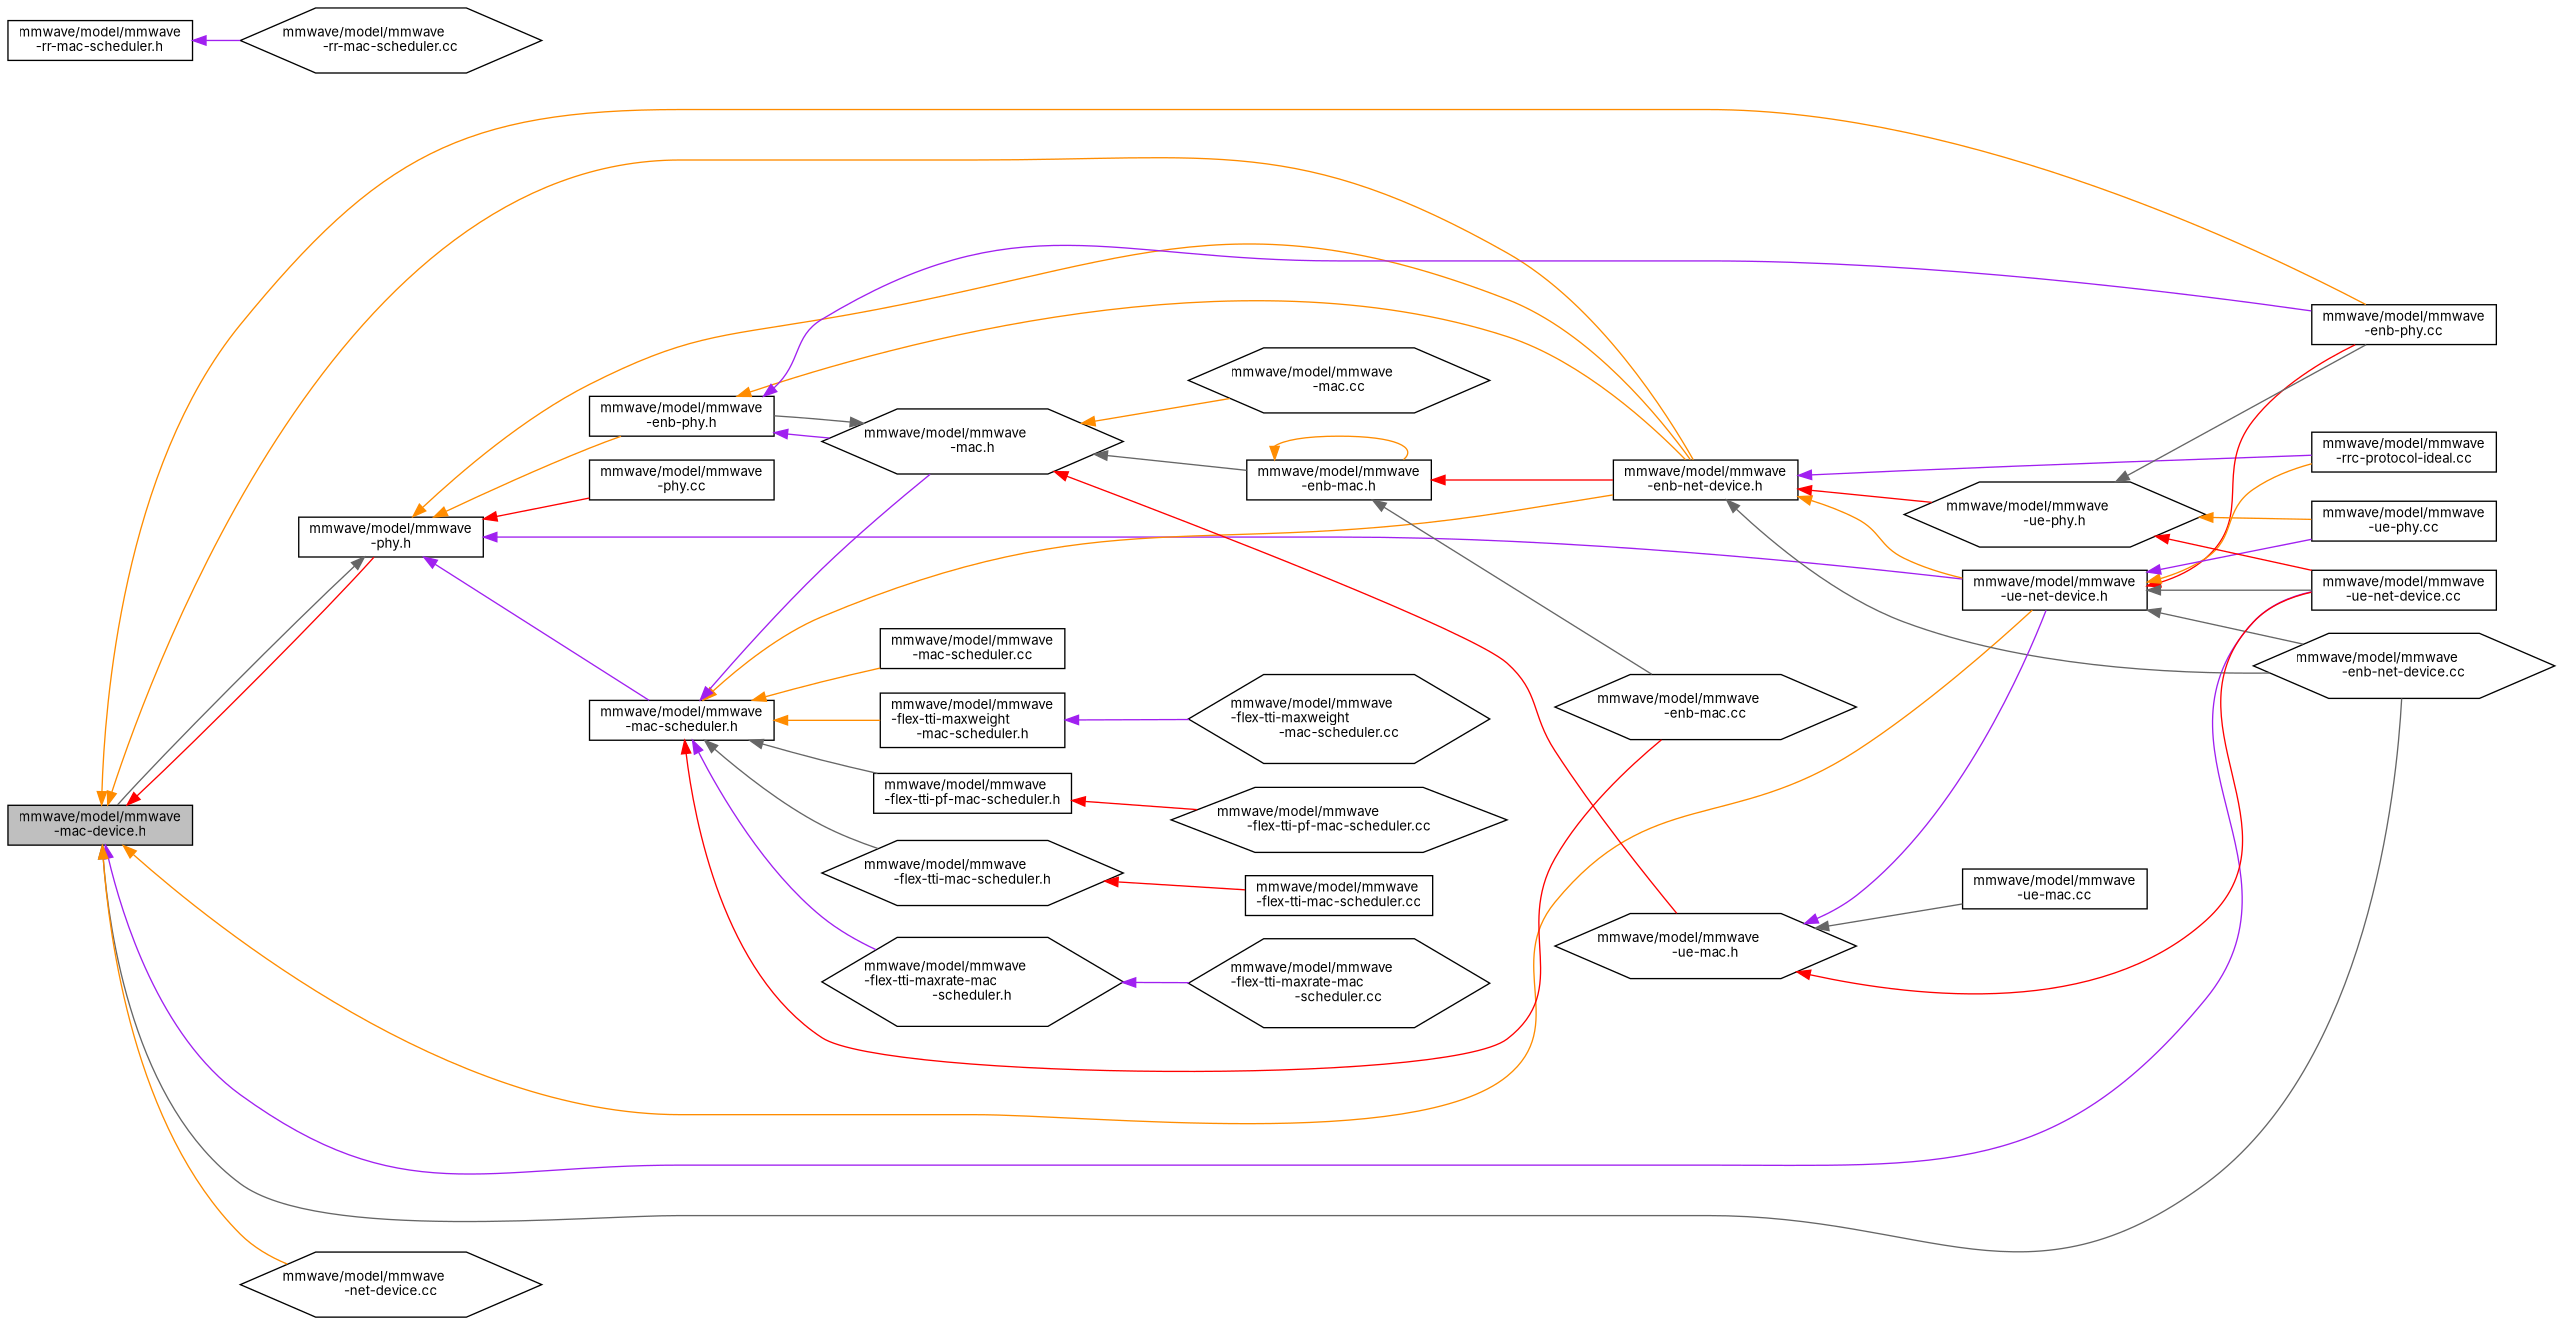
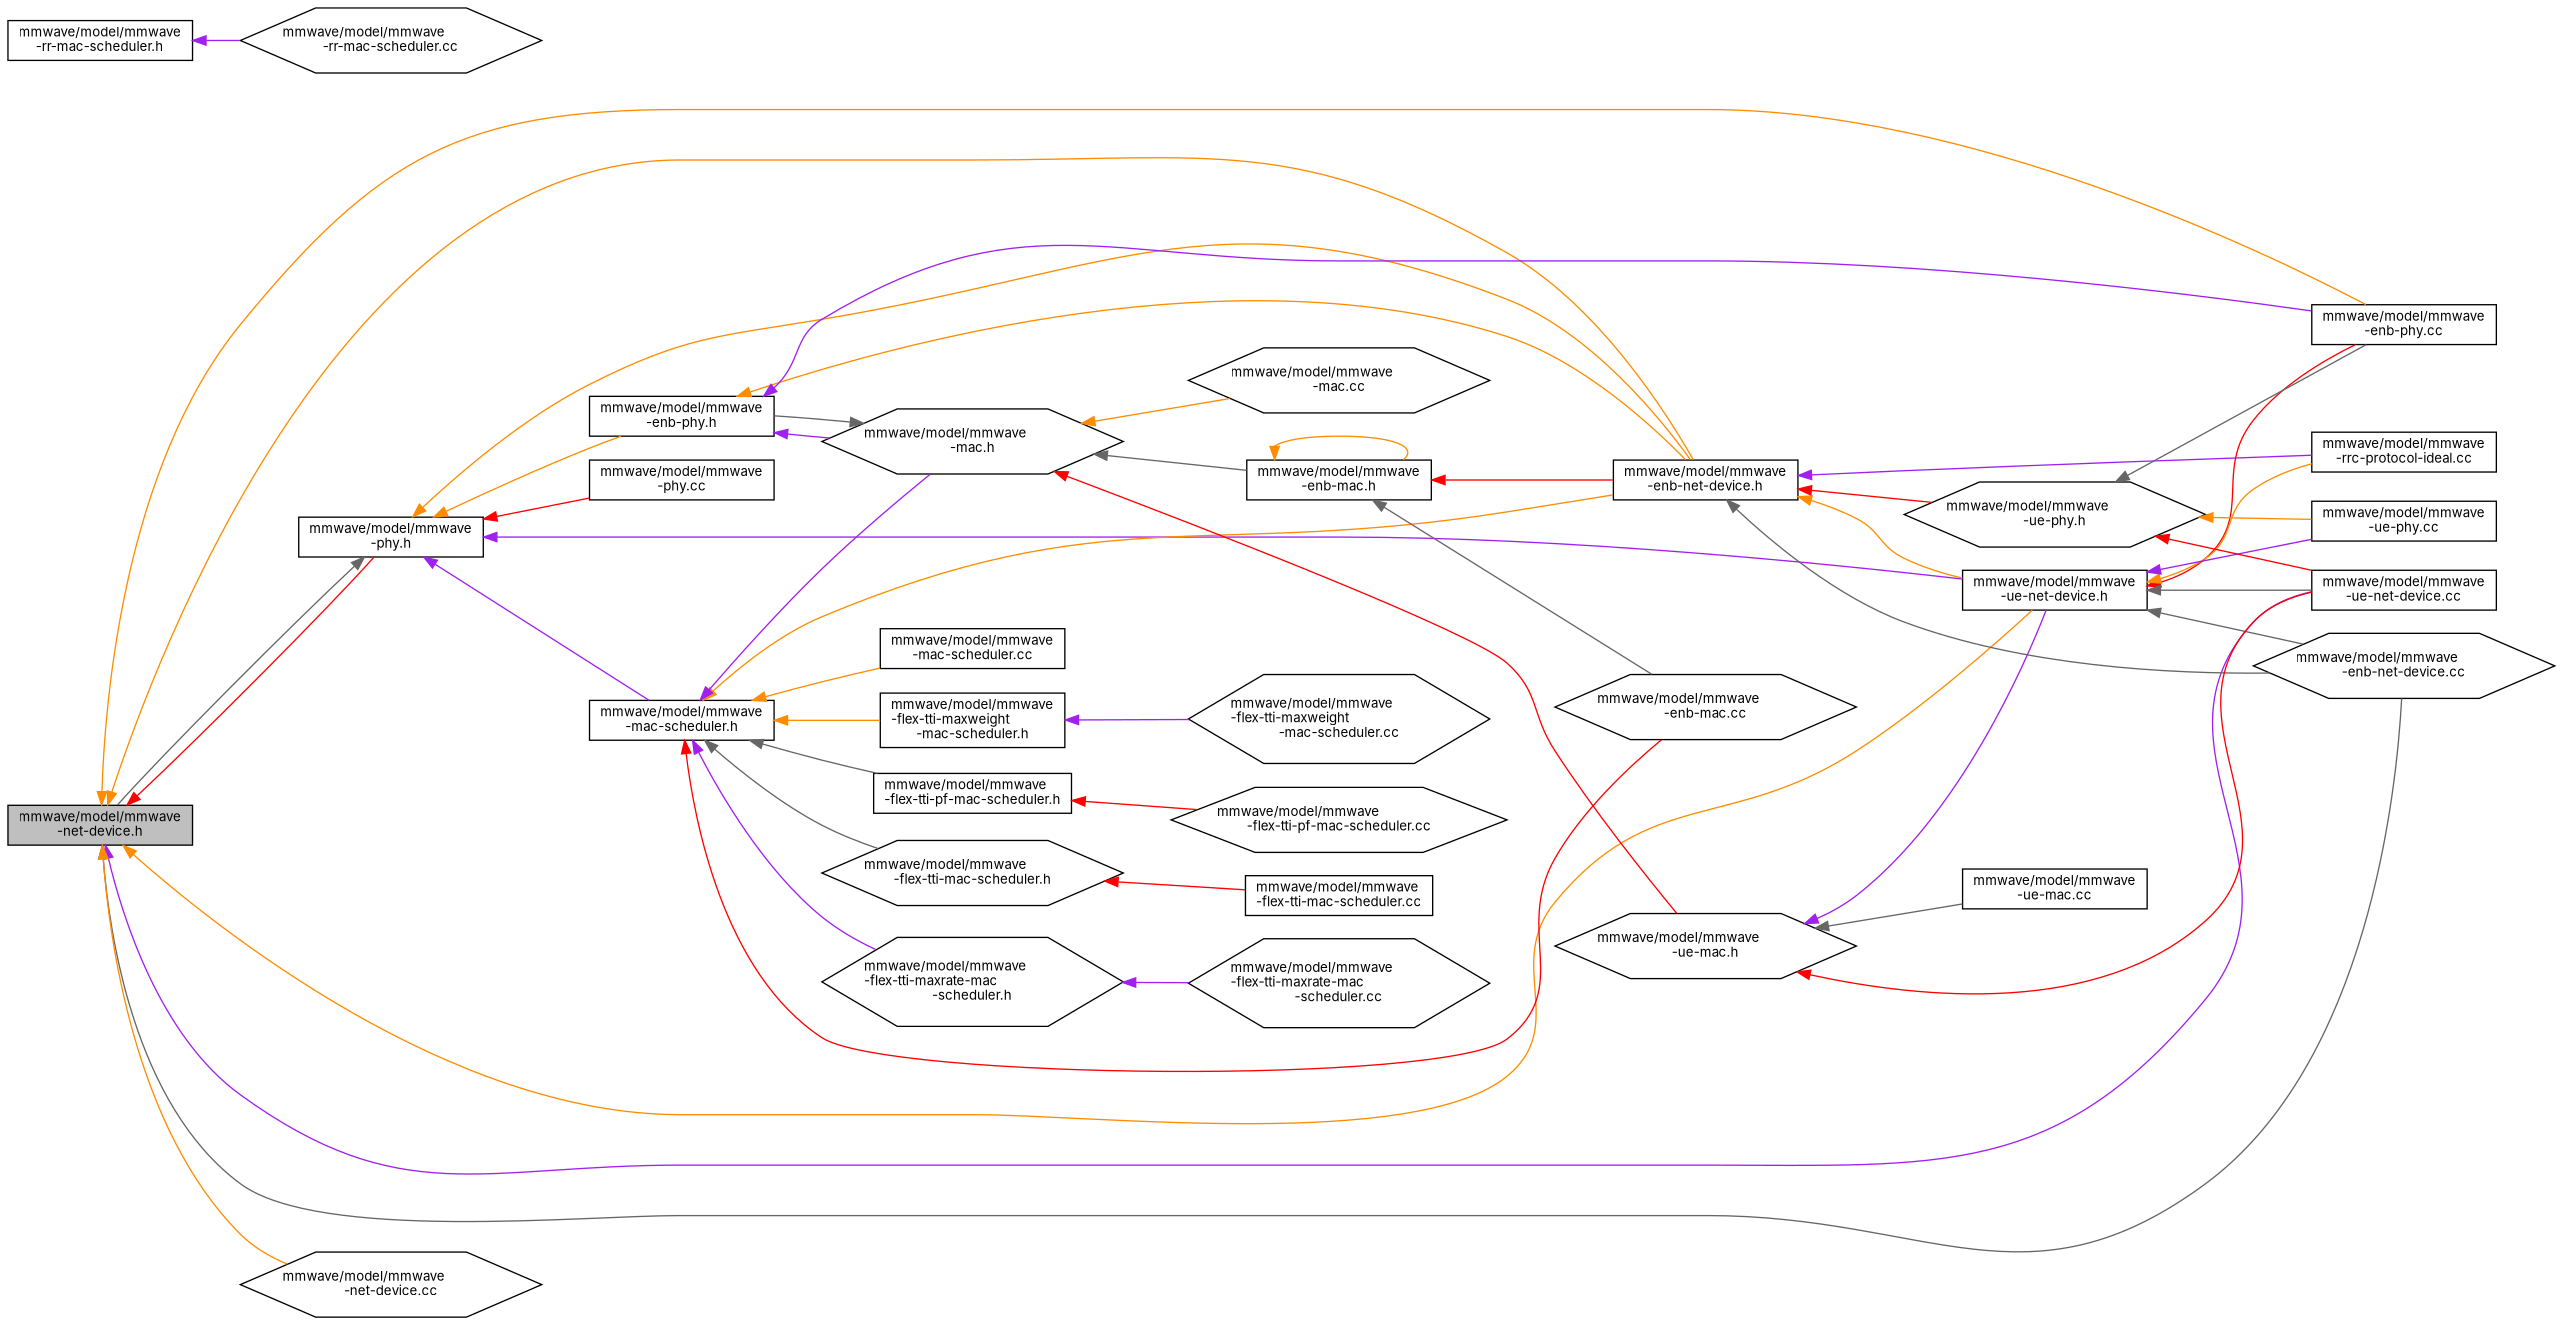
(100, 825) -> (100, 825)
